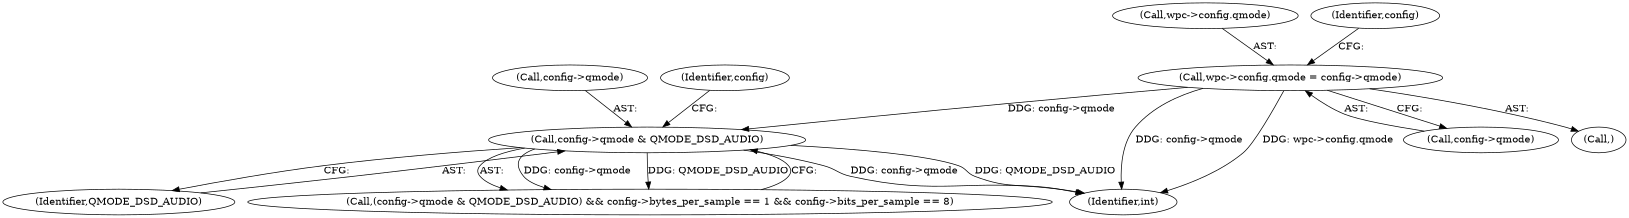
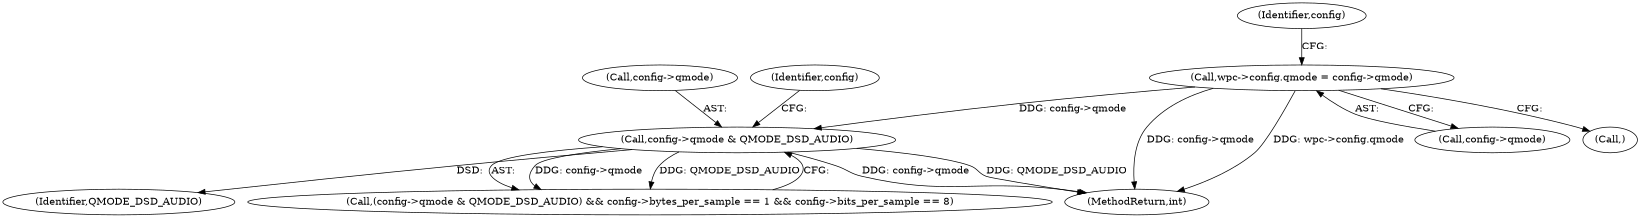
(1205, 16) -> none
(1519, 109) -> (1531, 109)
(338, 171) -> (472, 171)
(379, 173) -> none
(1123, 202) -> (1137, 202)
